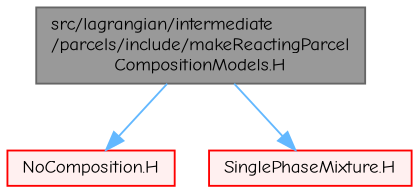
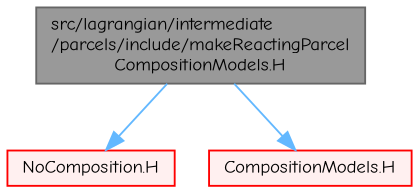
(310, 168) -> (310, 168)
